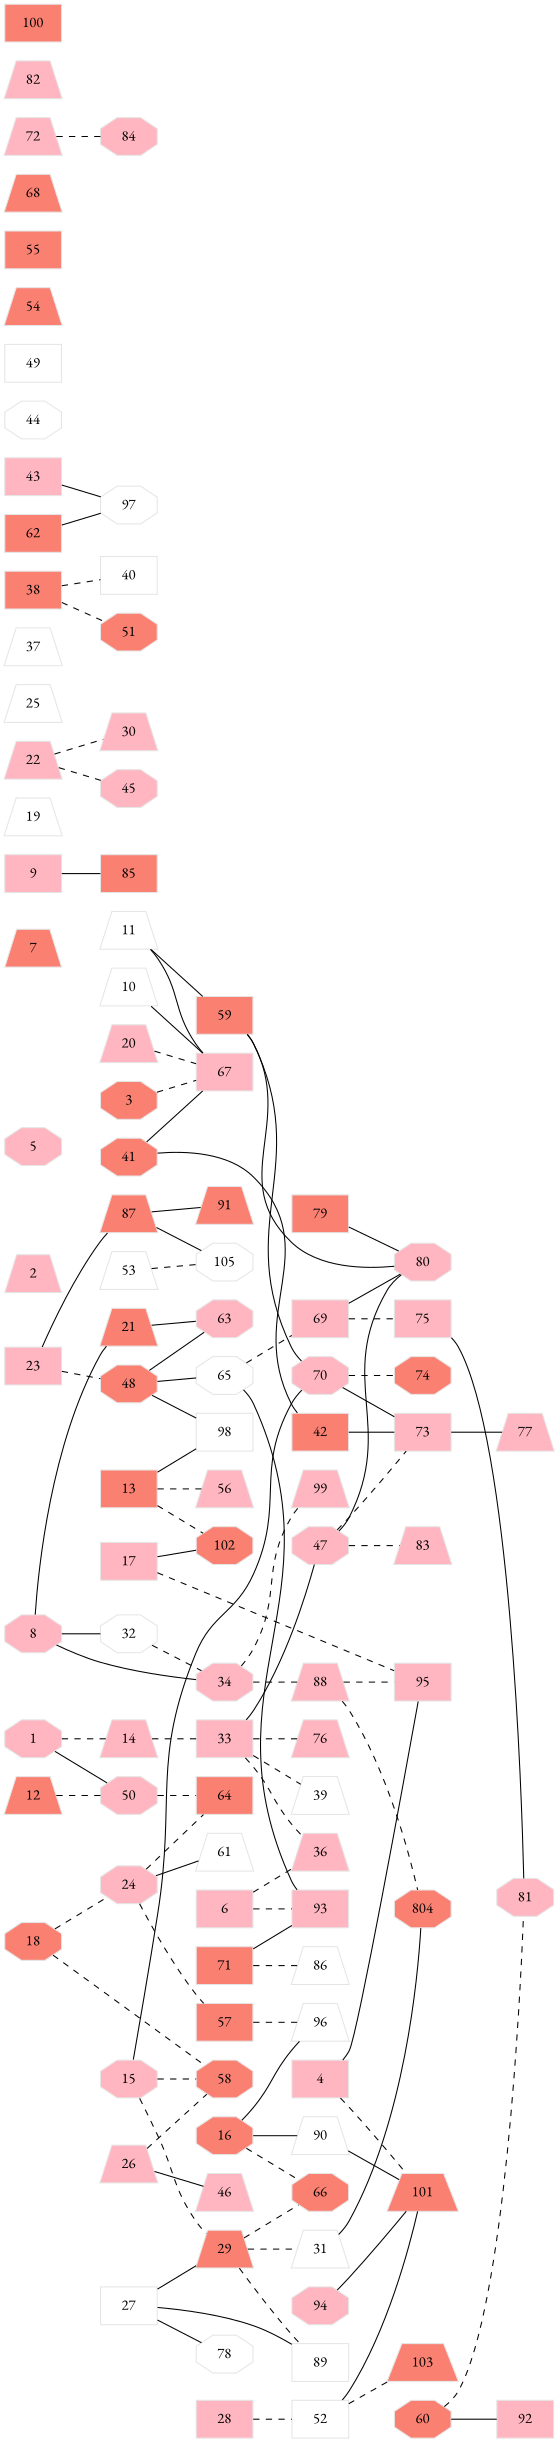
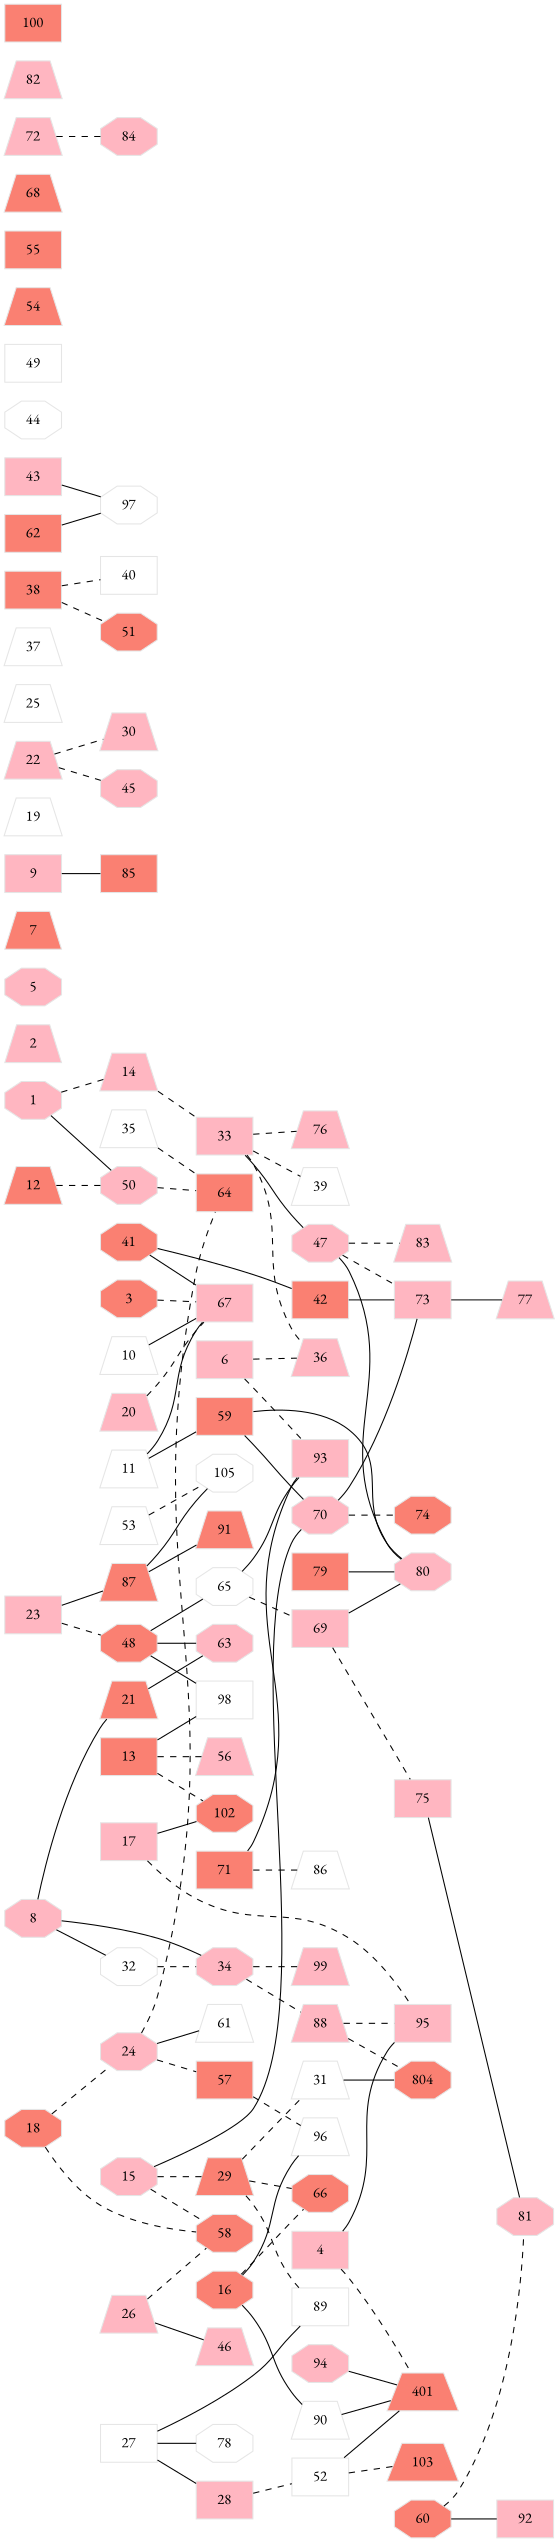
none -> (129, 1129)
(423, 2192) -> (423, 2392)
(177, 2277) -> (177, 2472)
